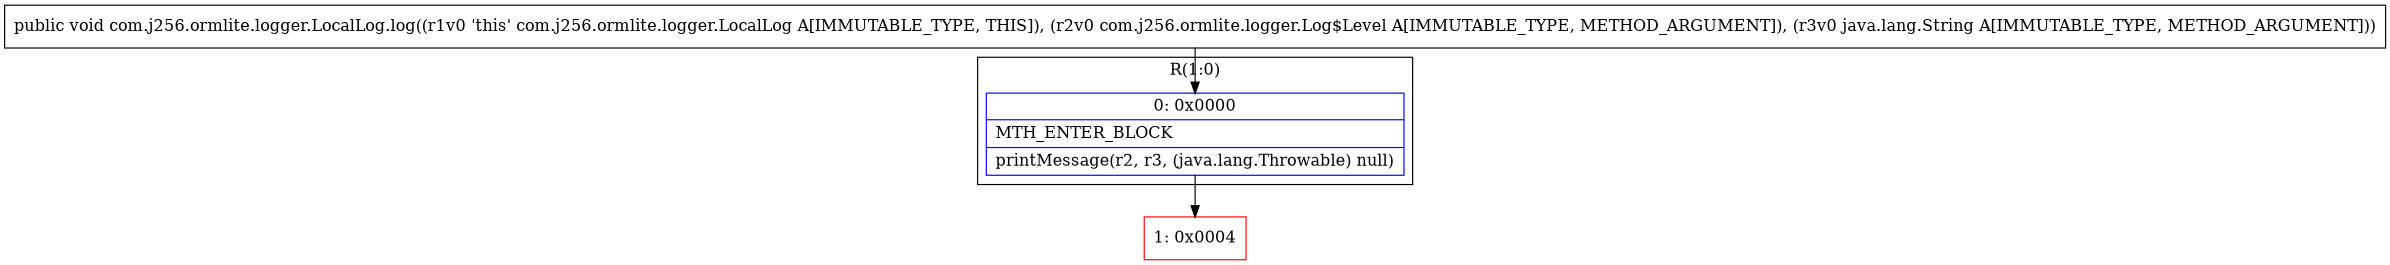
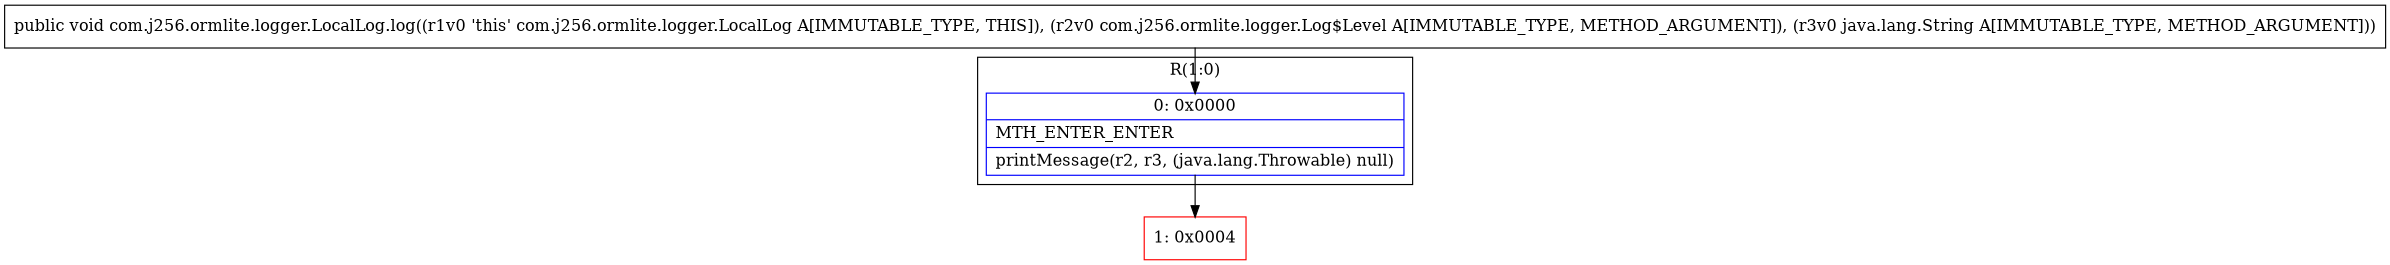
(1085, 133) -> (1085, 133)
